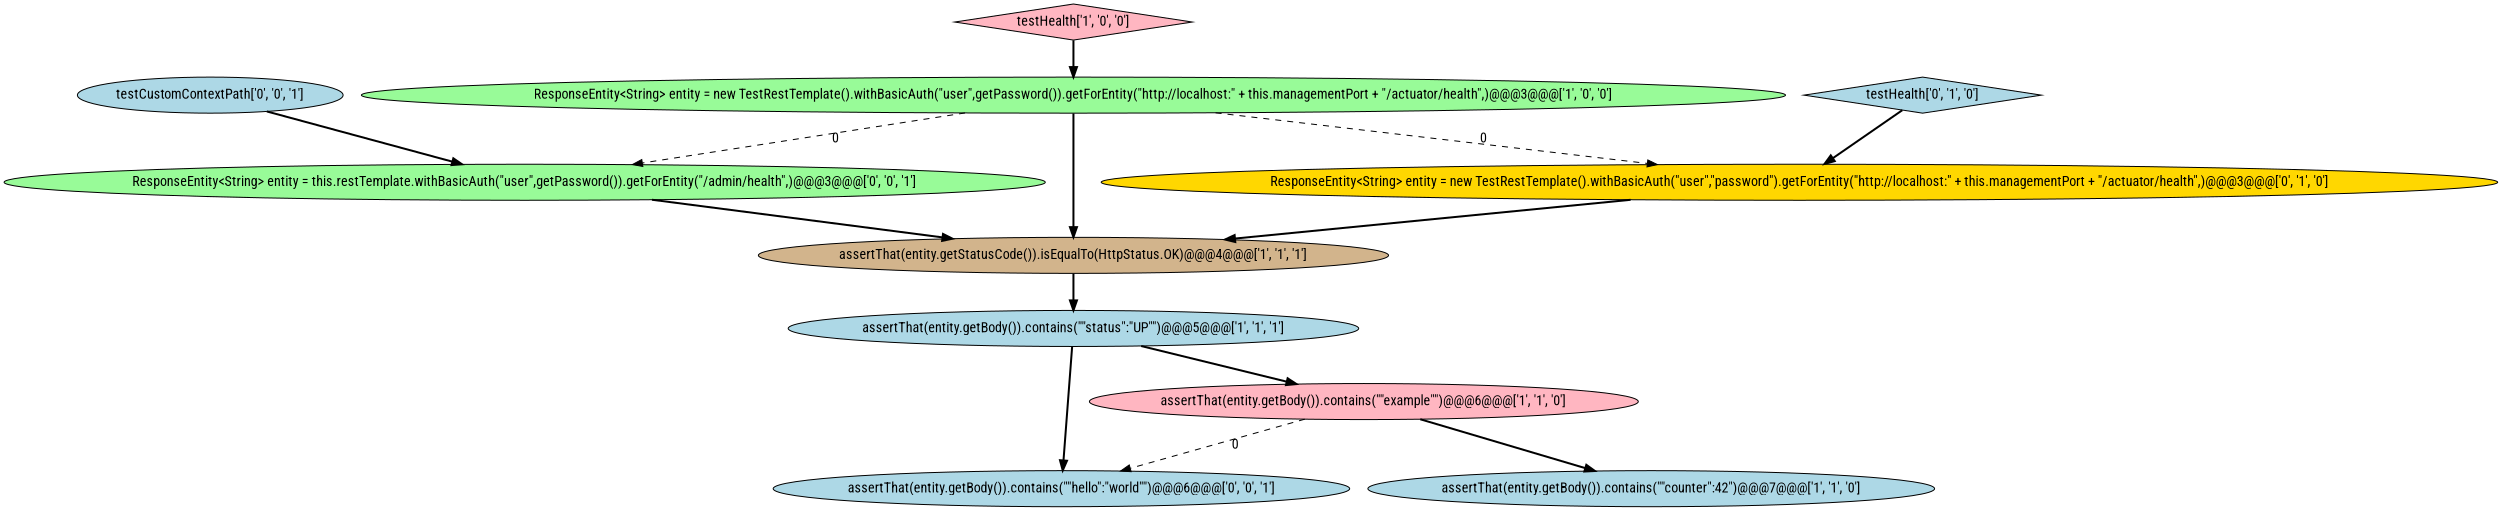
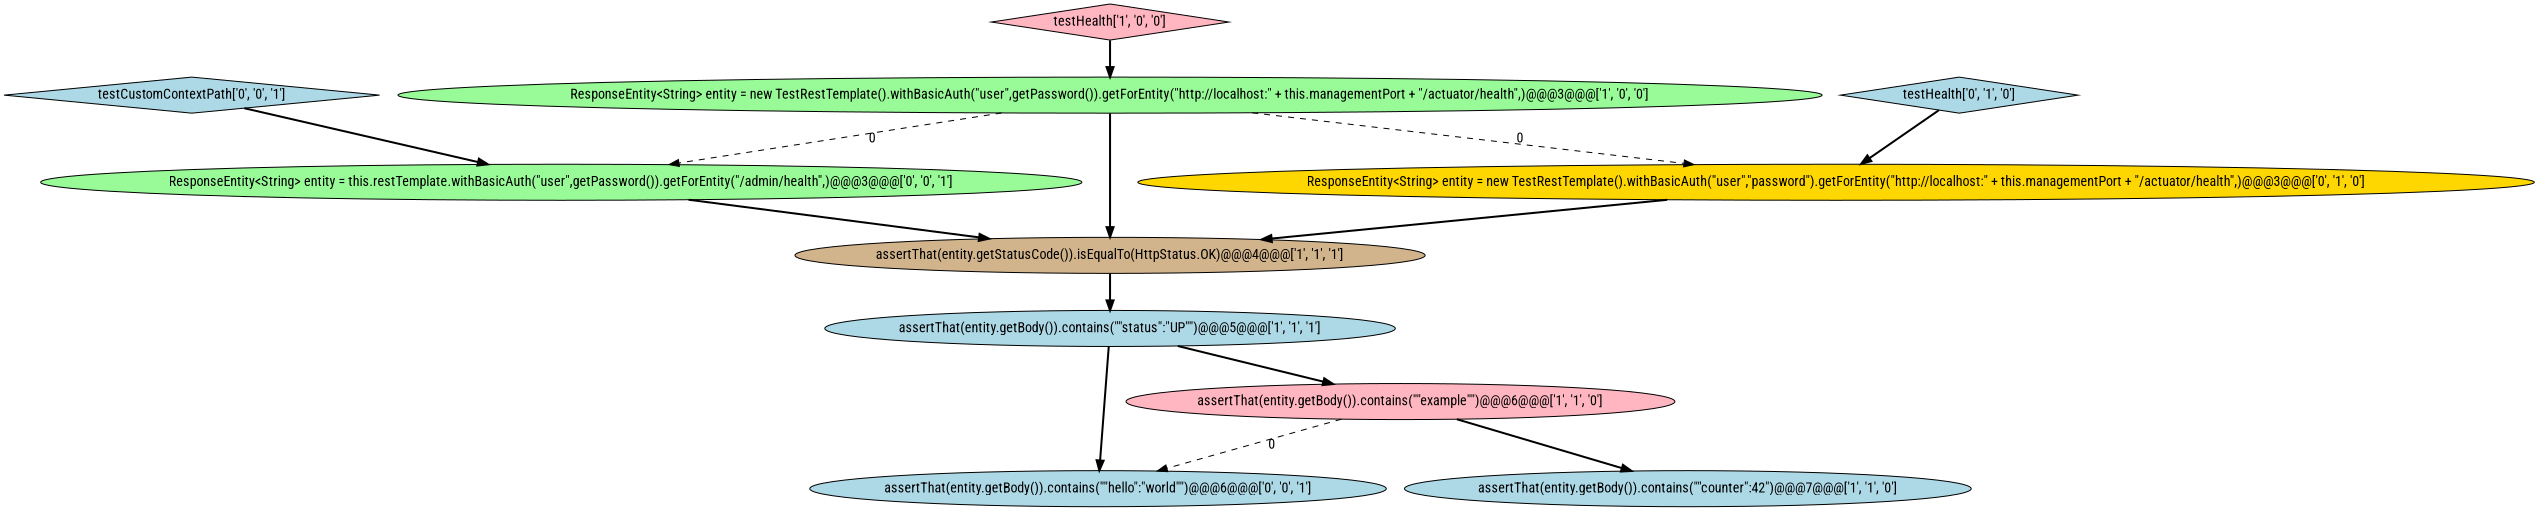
(210, 95) -> (192, 95)
